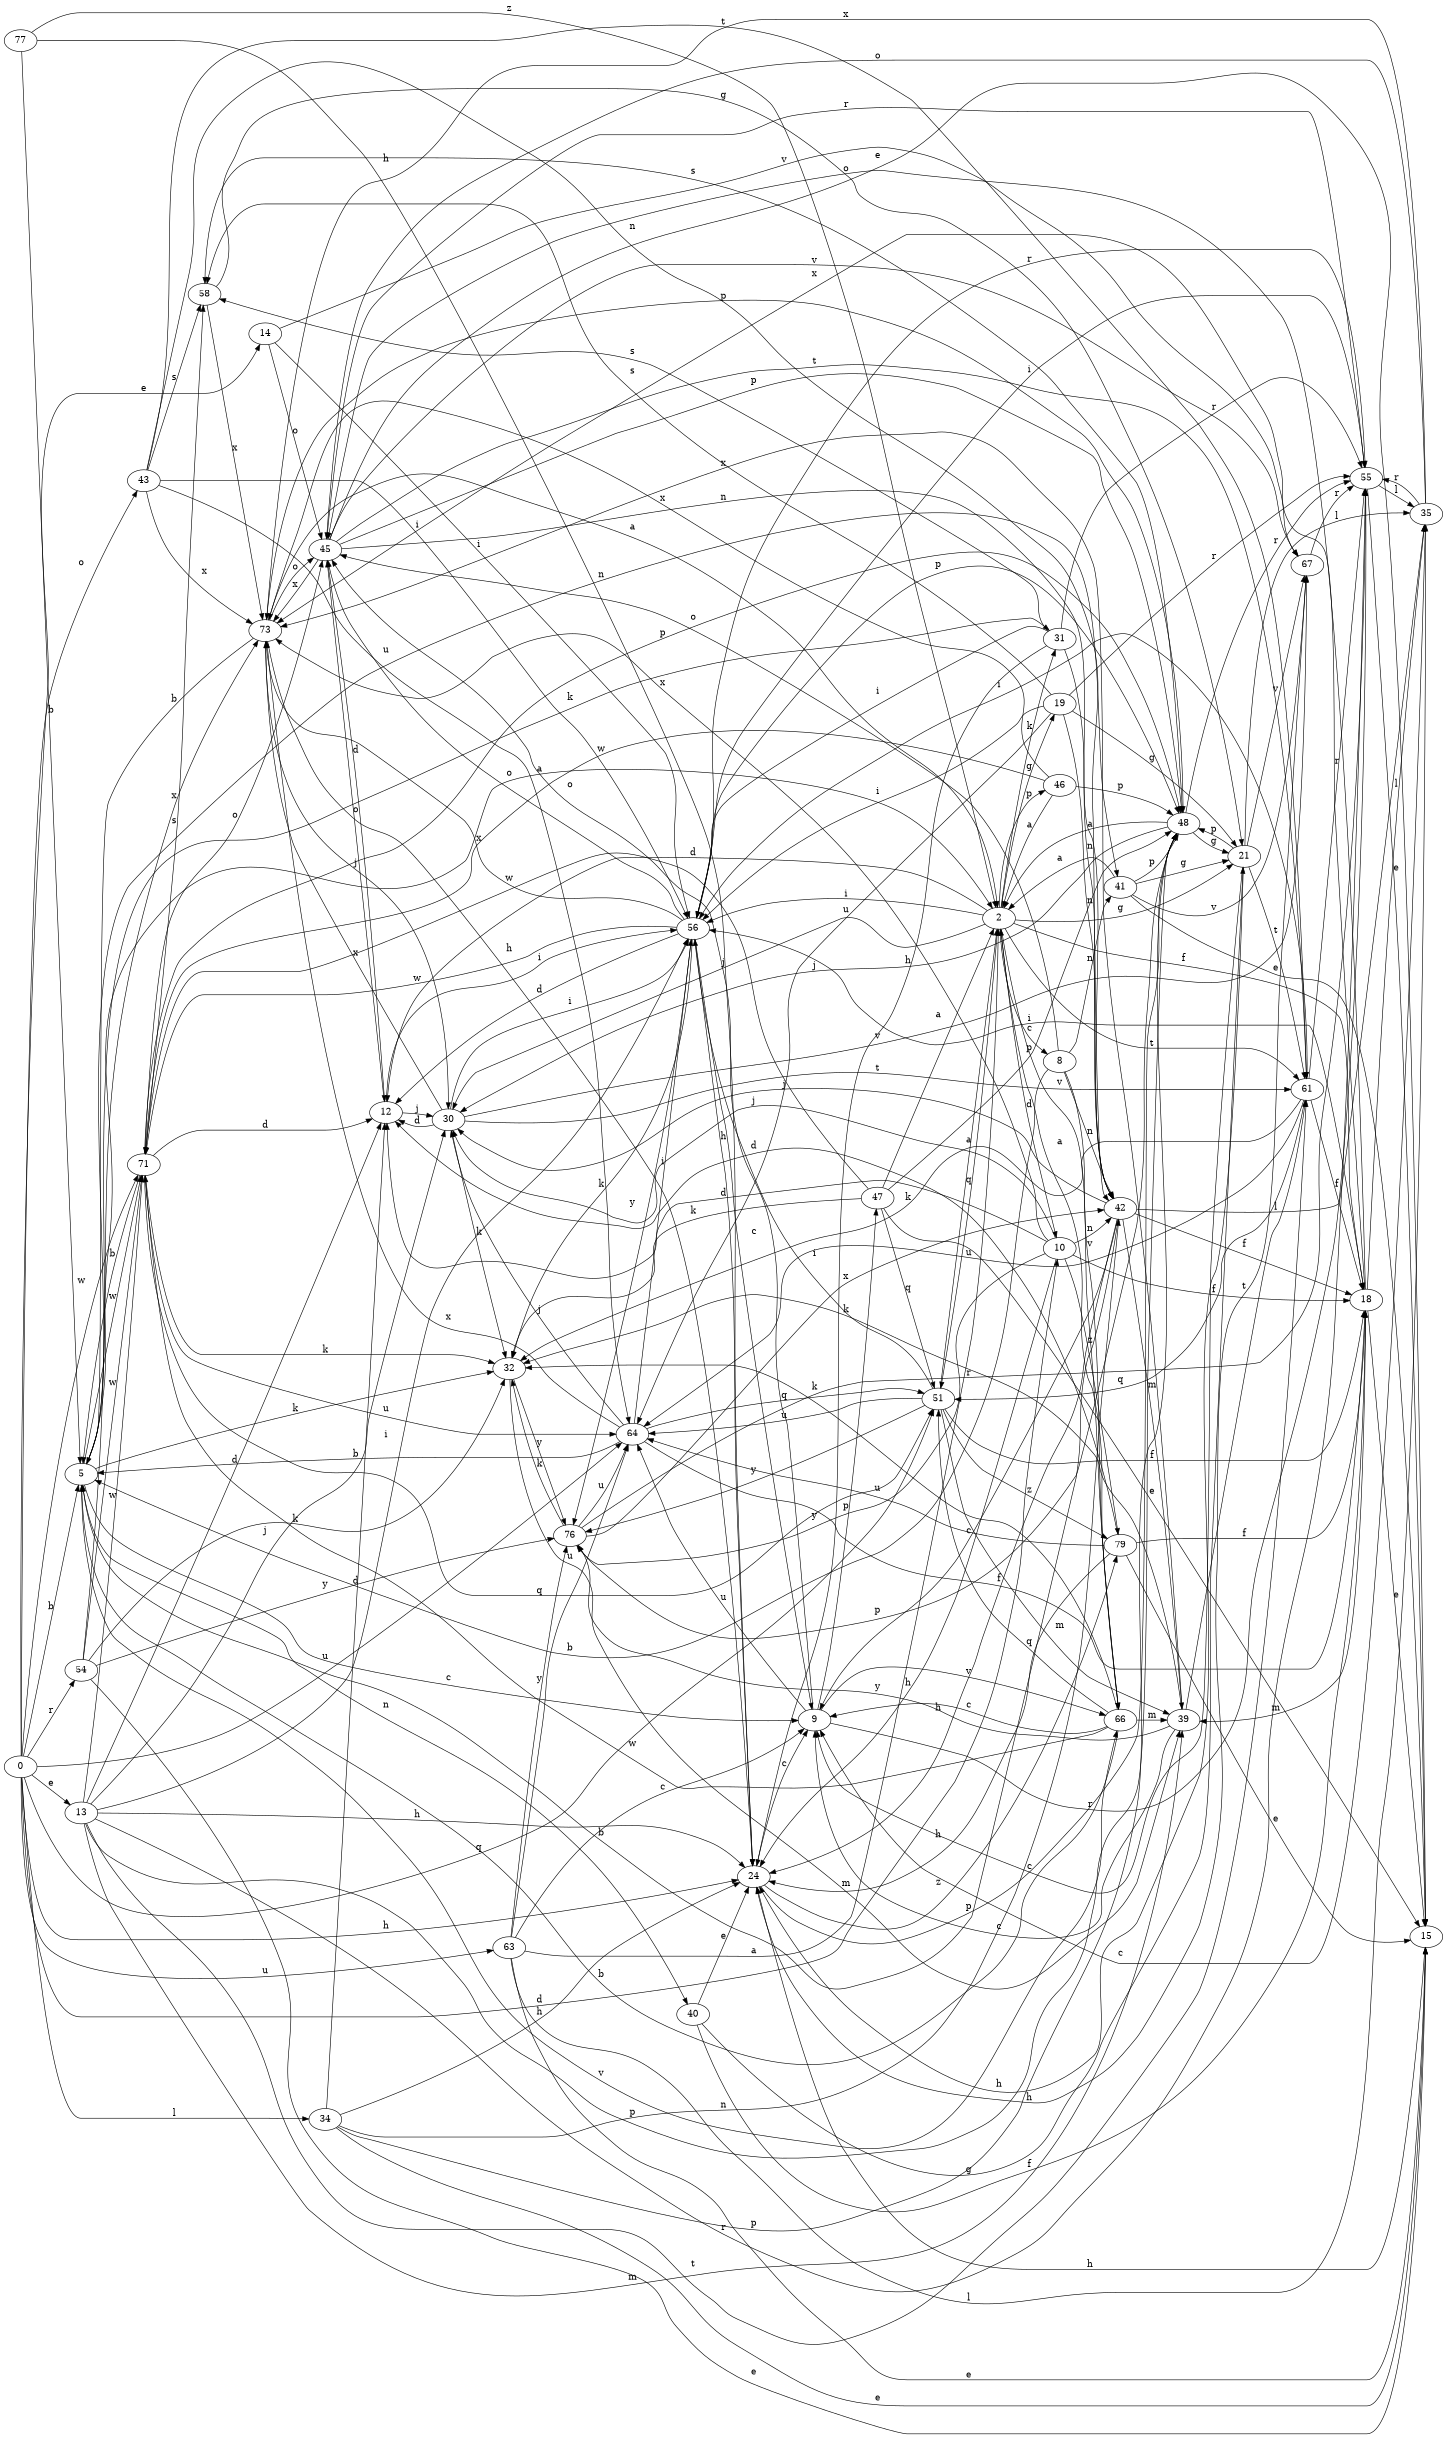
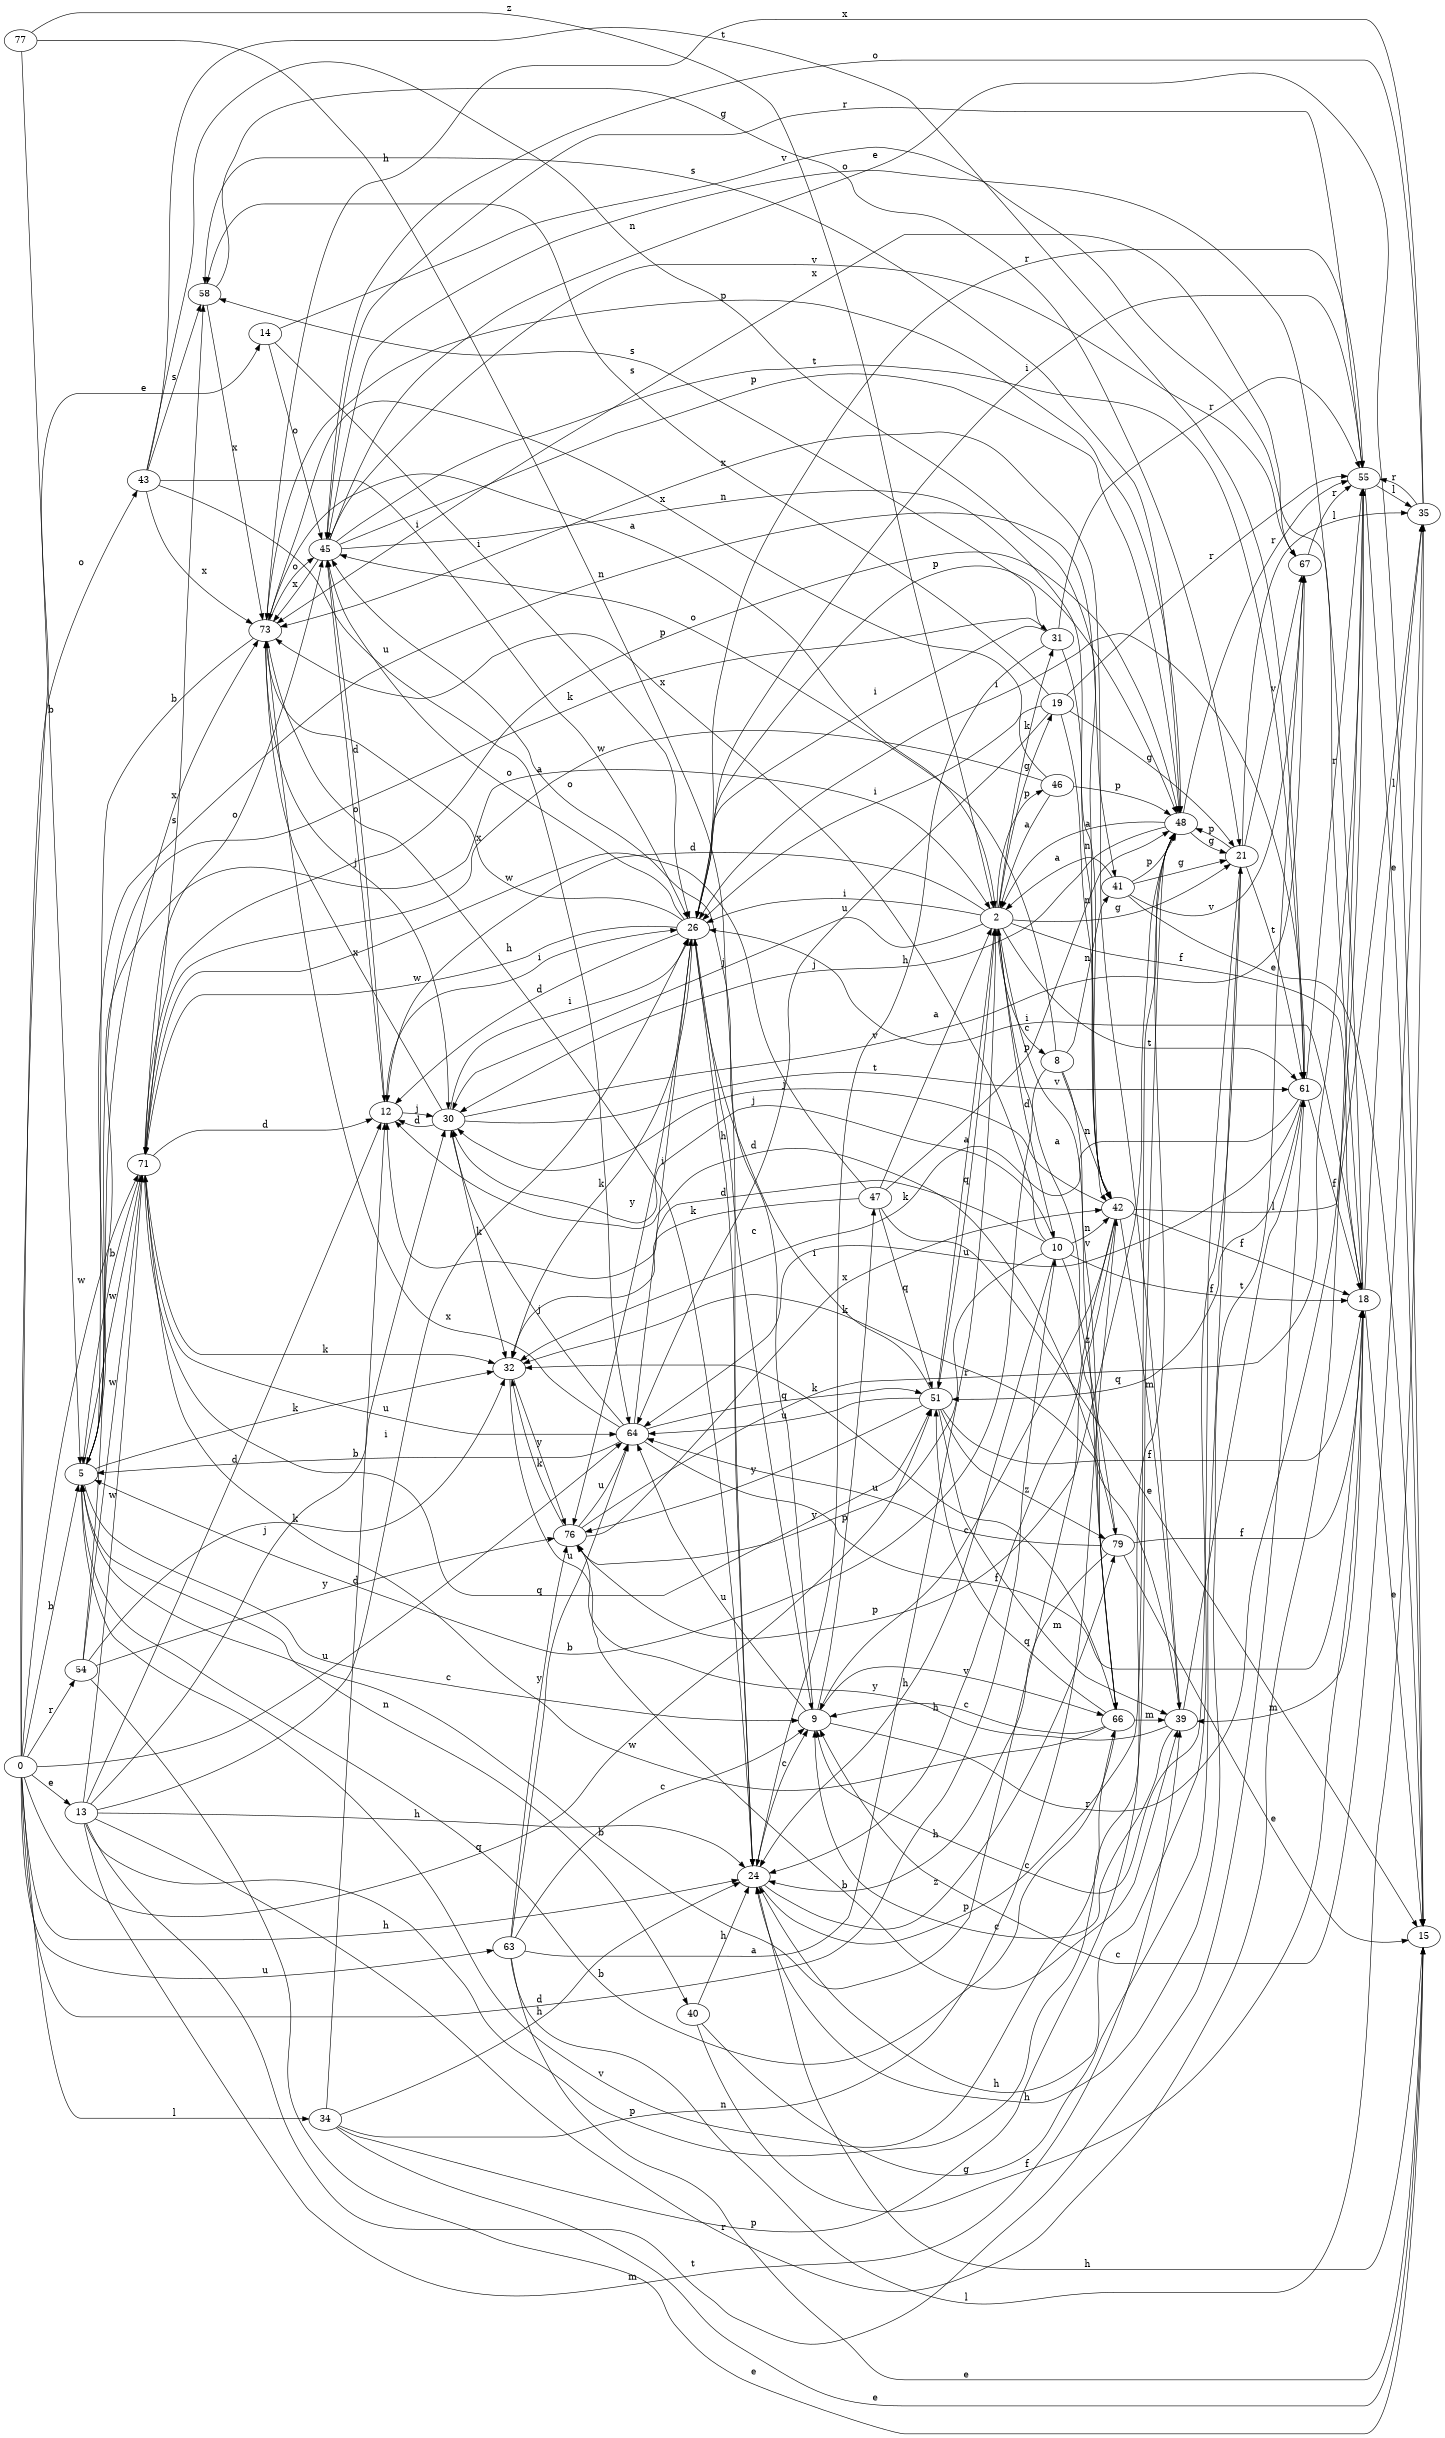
(693, 929) -> (693, 929)
(846, 1884) -> (845, 1886)
(723, 1936) -> (723, 1936)
